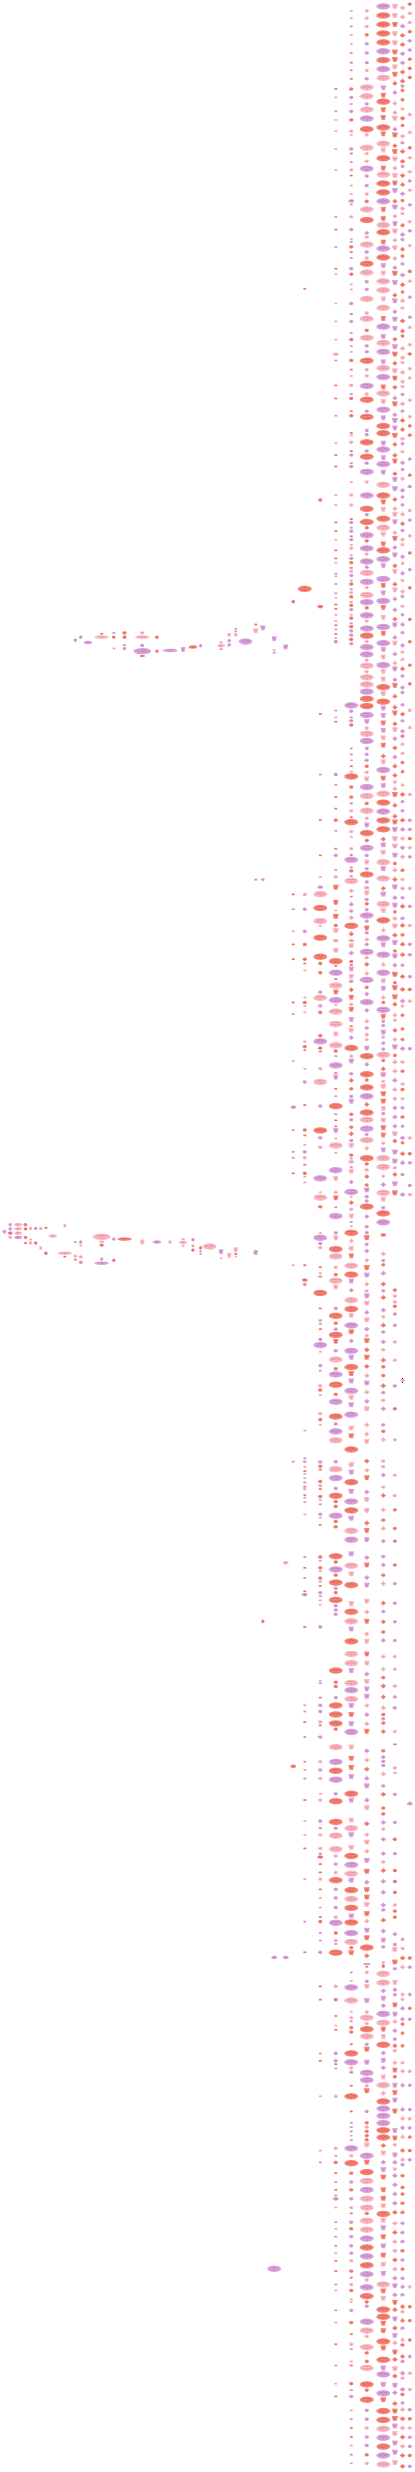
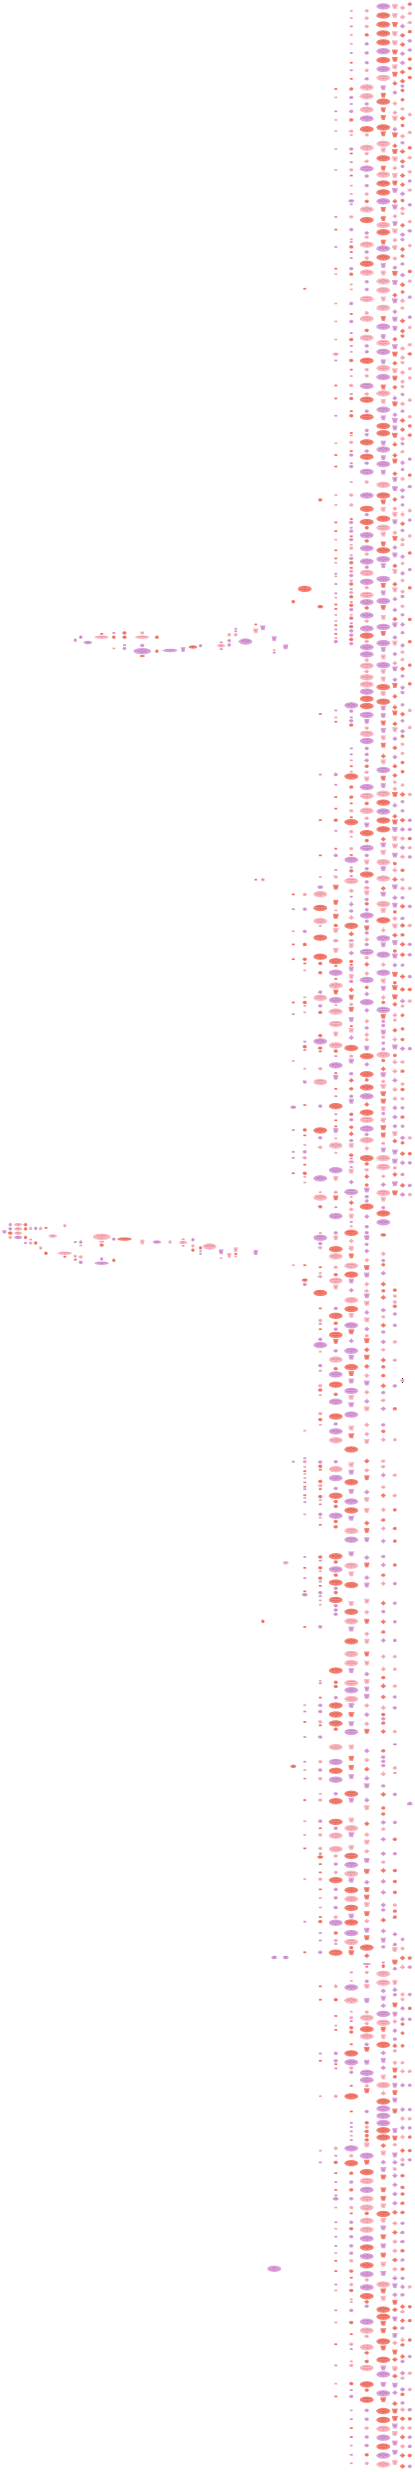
(395, 805) -> (395, 805)
none -> (403, 1185)
(367, 1238) -> (367, 1238)
(26, 1243) -> (26, 1243)
(383, 1291) -> (383, 1291)
